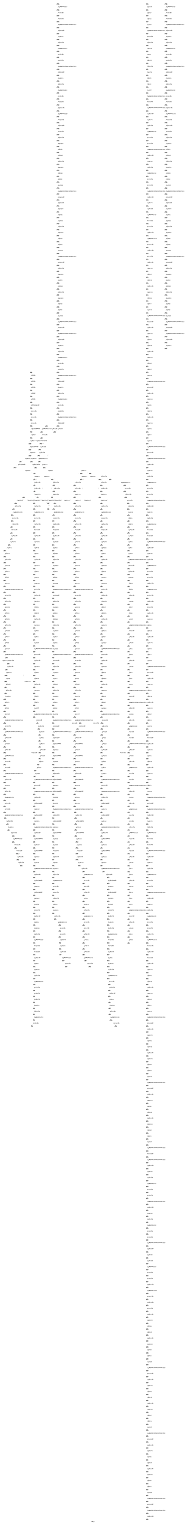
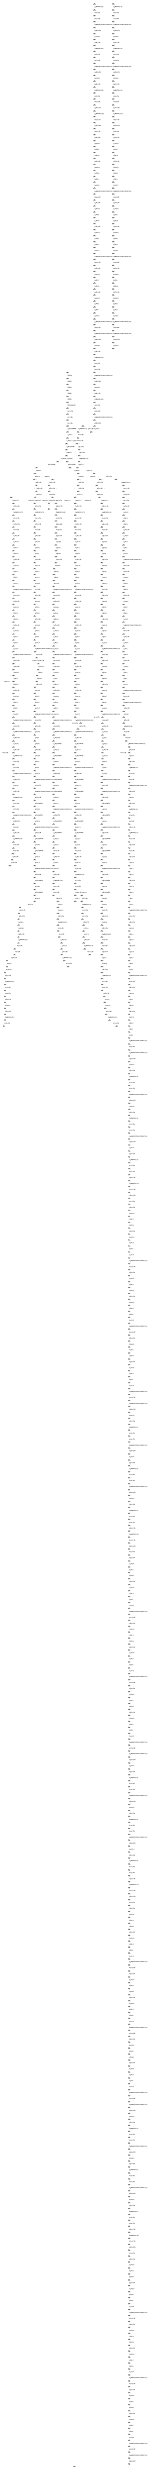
(84, 904) -> (80, 891)
none -> (129, 946)
